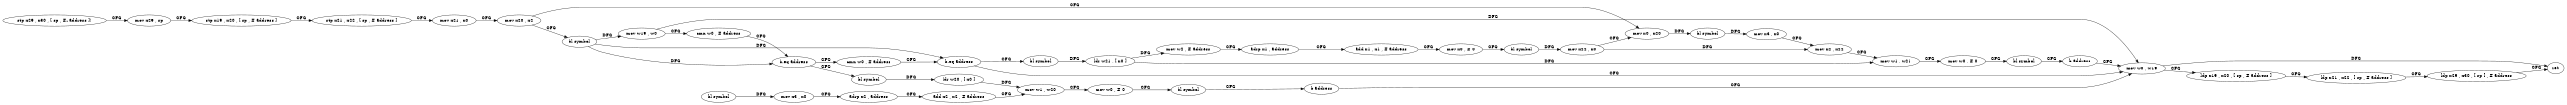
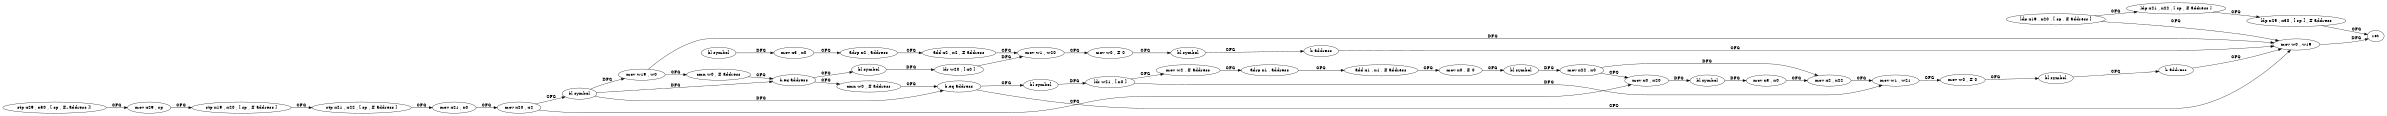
(1146, 53) -> (1146, 74)
(2178, 71) -> (2189, 28)
